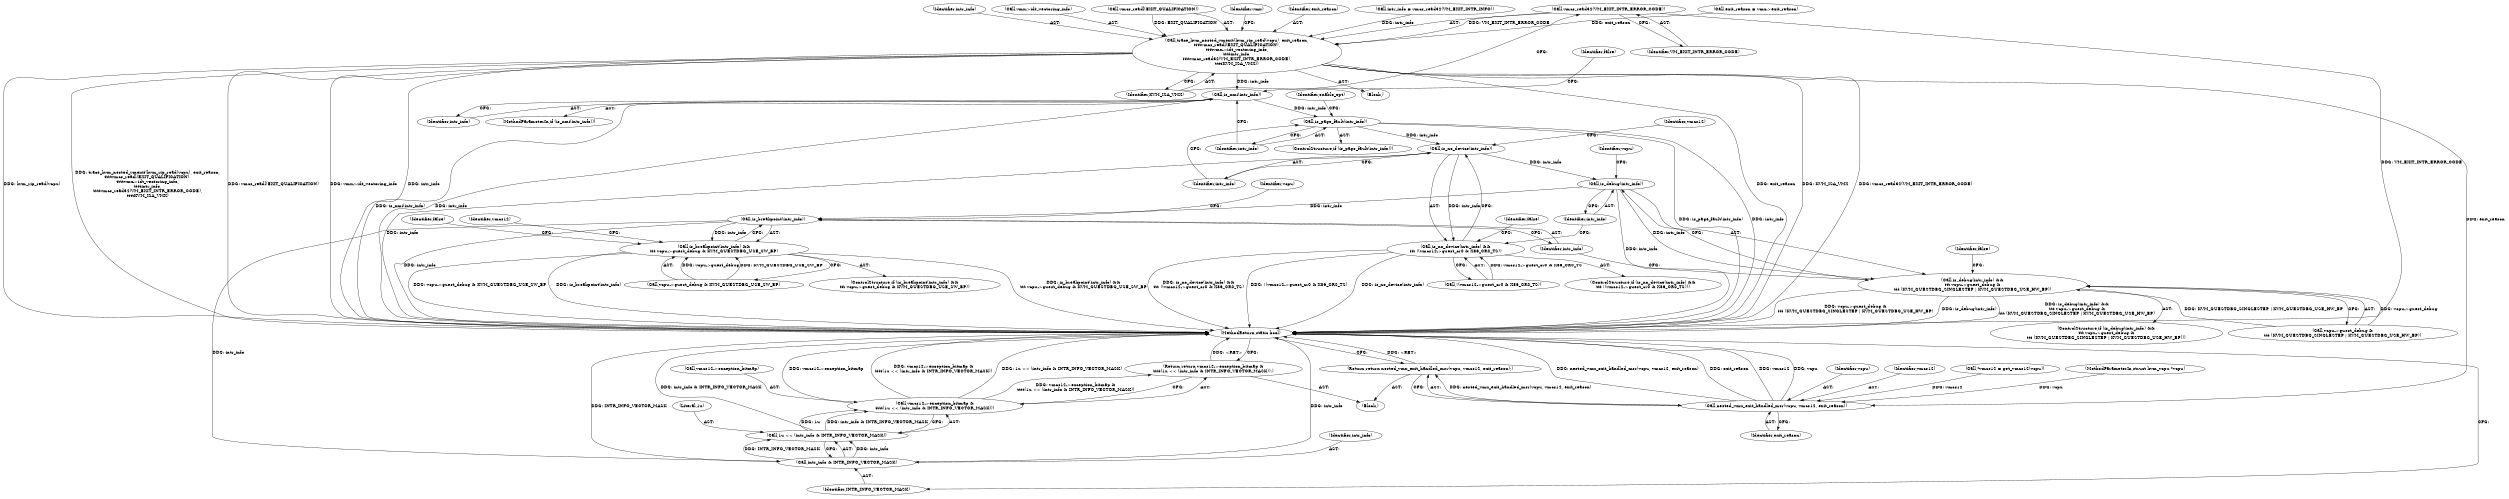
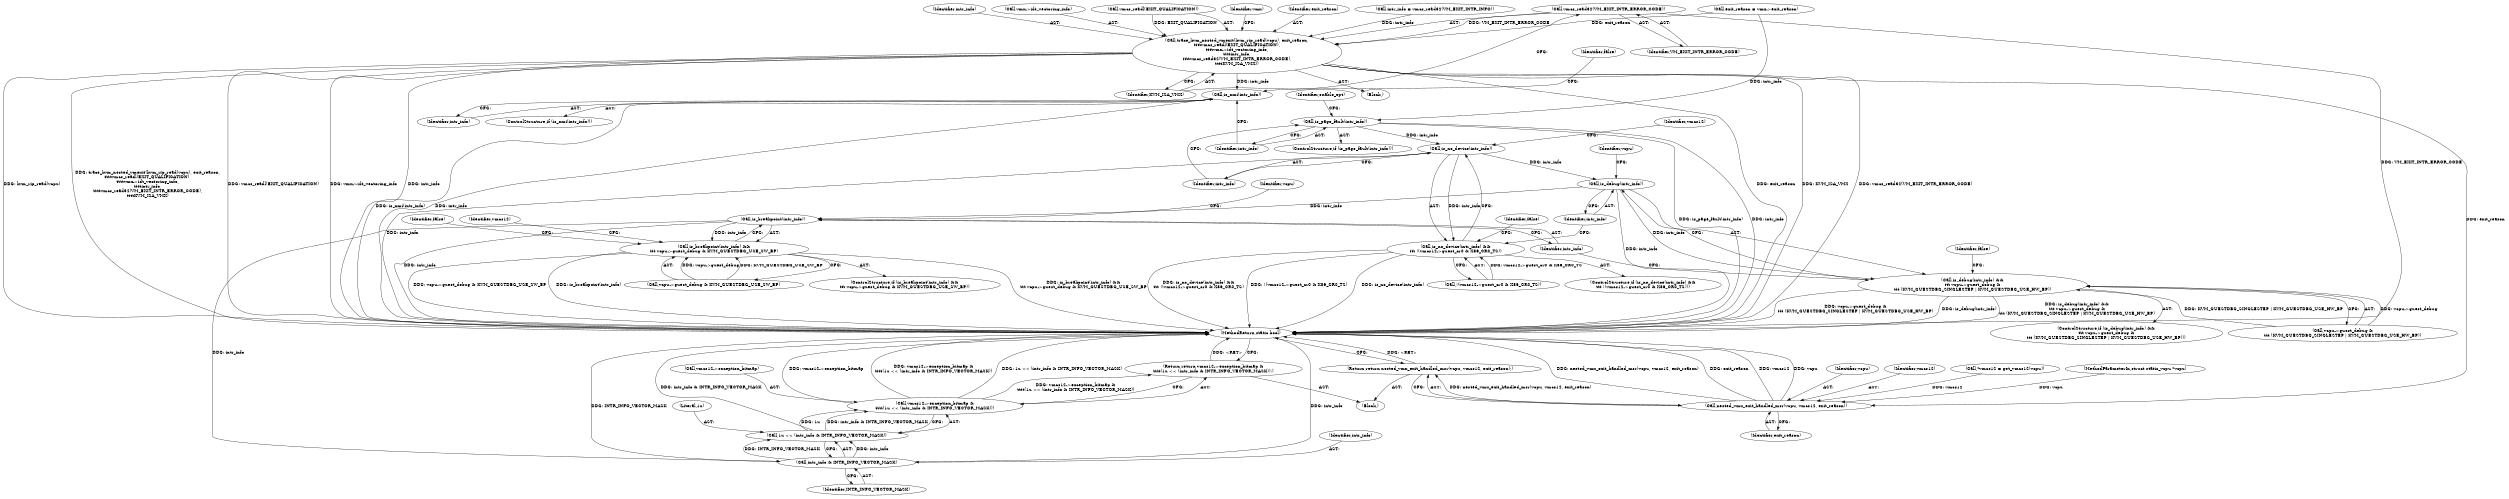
(1645, 23) -> (1645, 23)
(1284, 108) -> (1603, 105)
(549, 122) -> (549, 122)
(2135, 369) -> (2135, 369)
(2344, 473) -> (846, 476)
